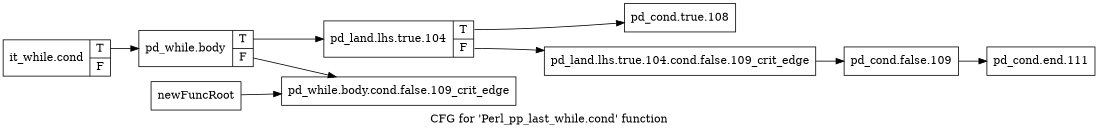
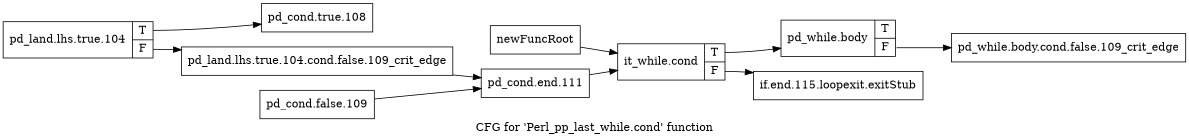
(284, 39) -> none
(826, 61) -> (463, 76)
none -> (600, 73)
none -> (838, 86)
(257, 94) -> (595, 50)
